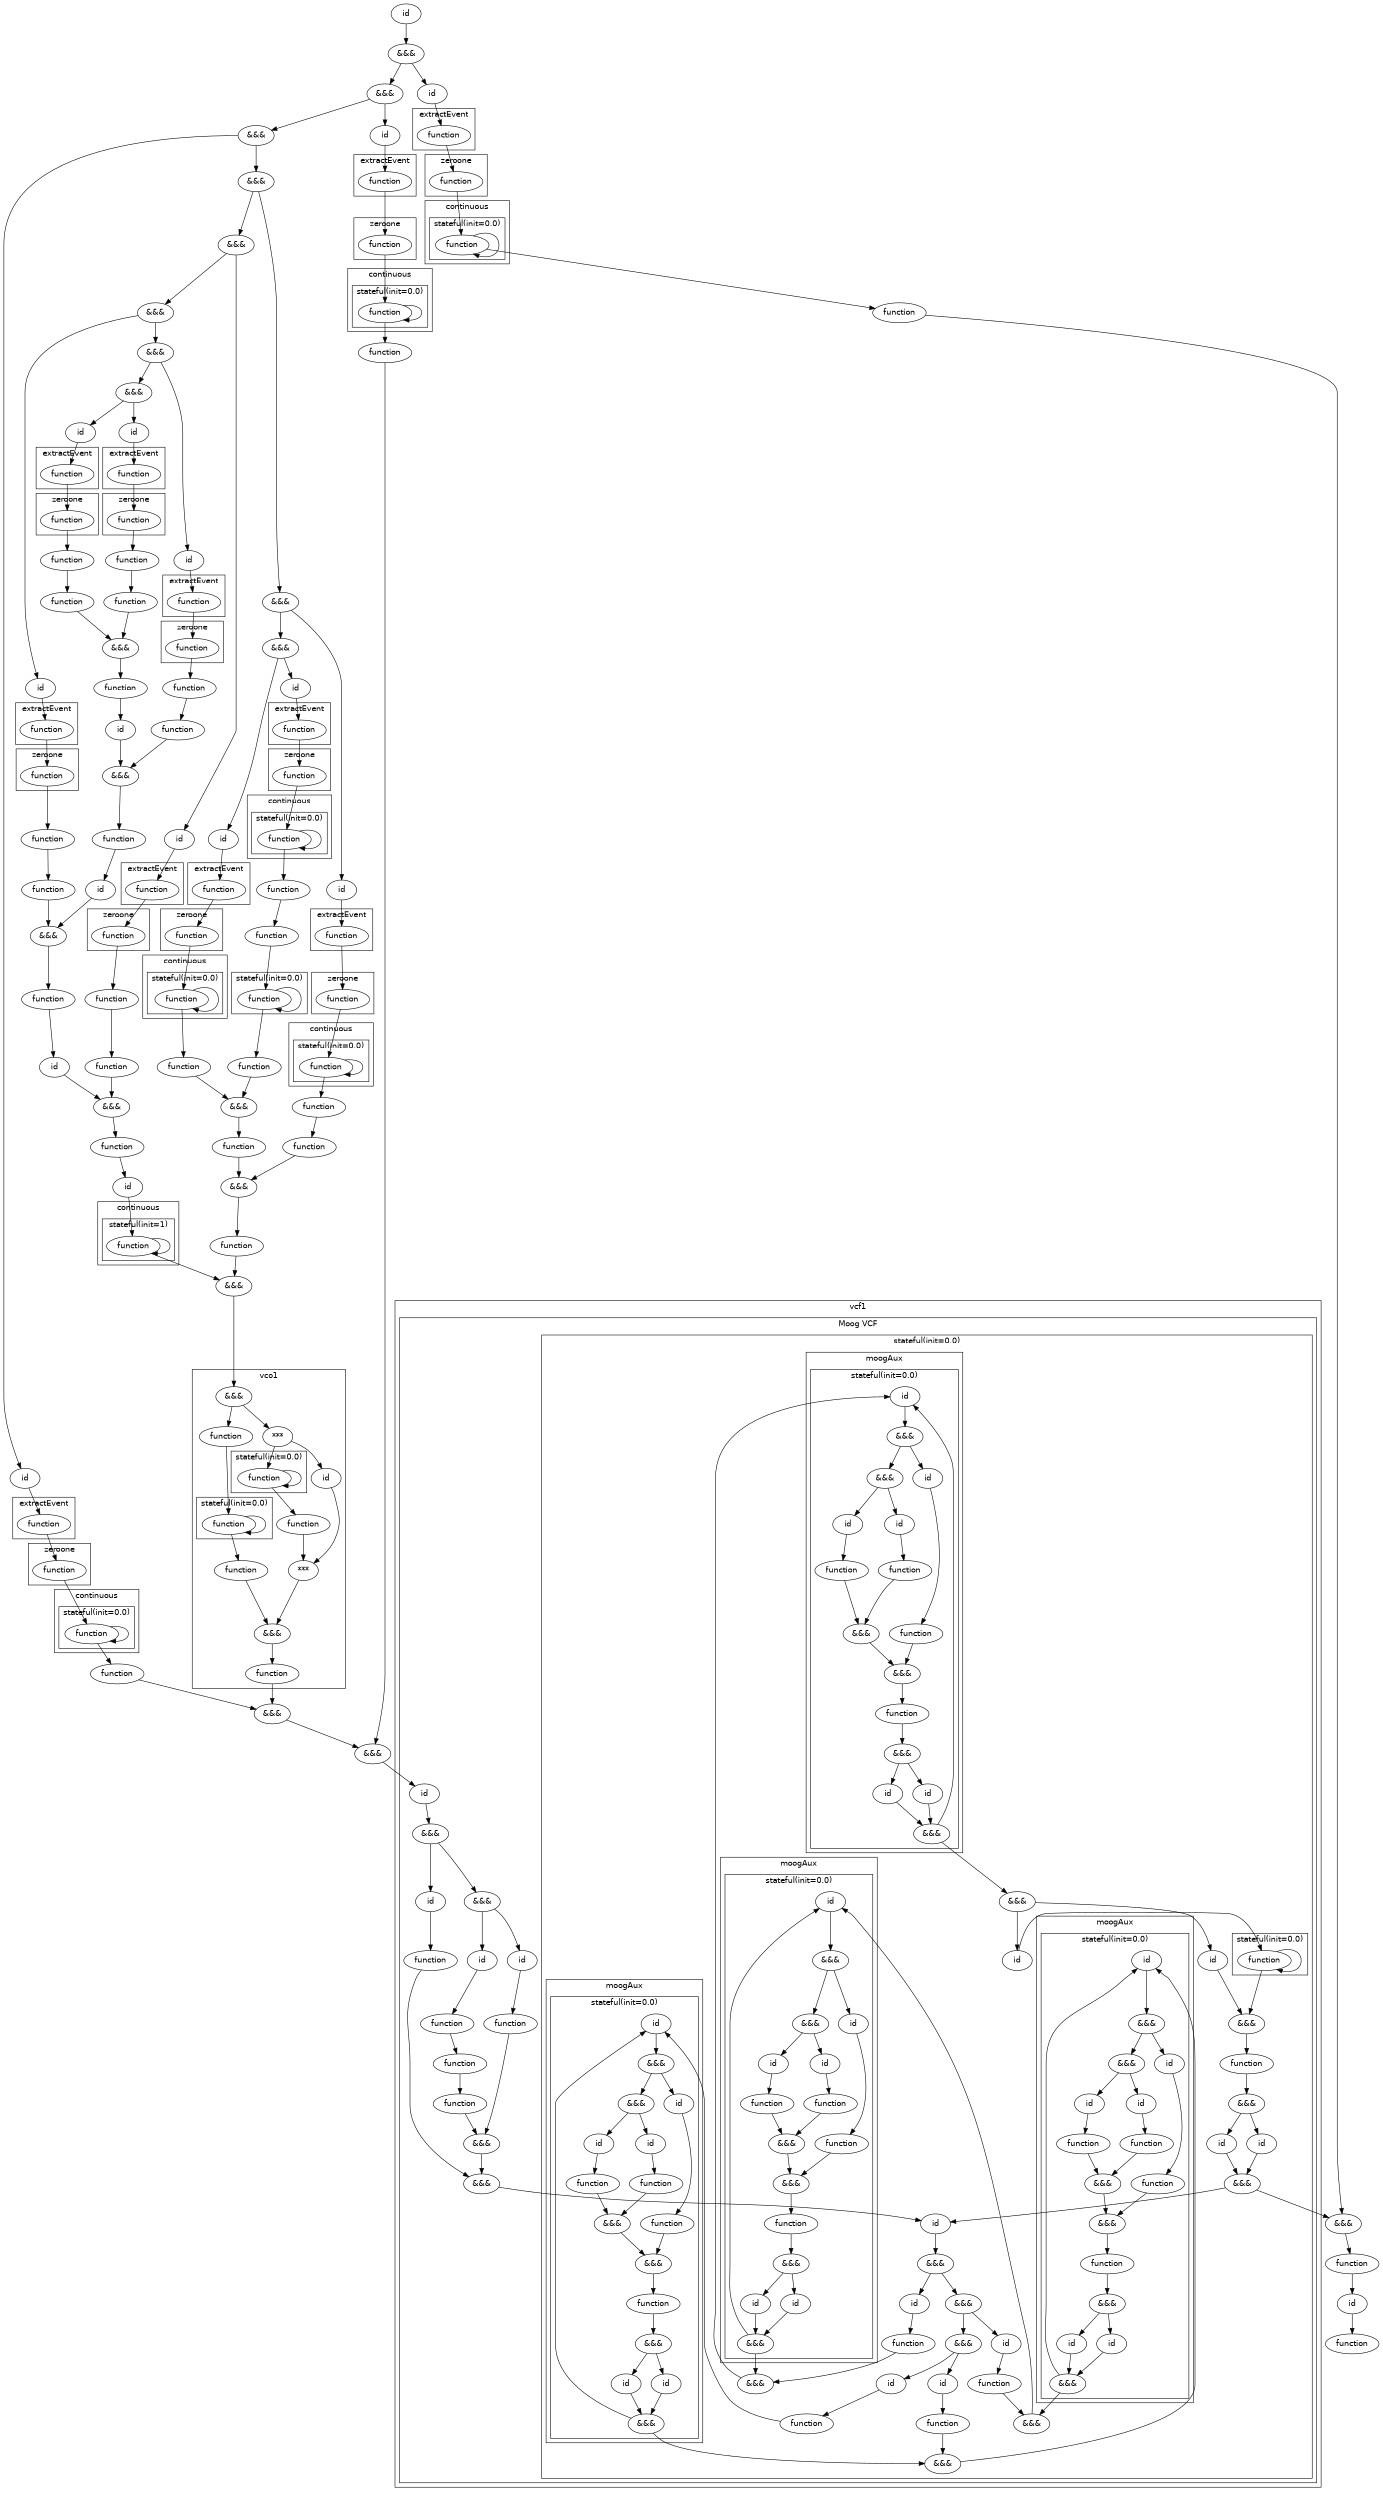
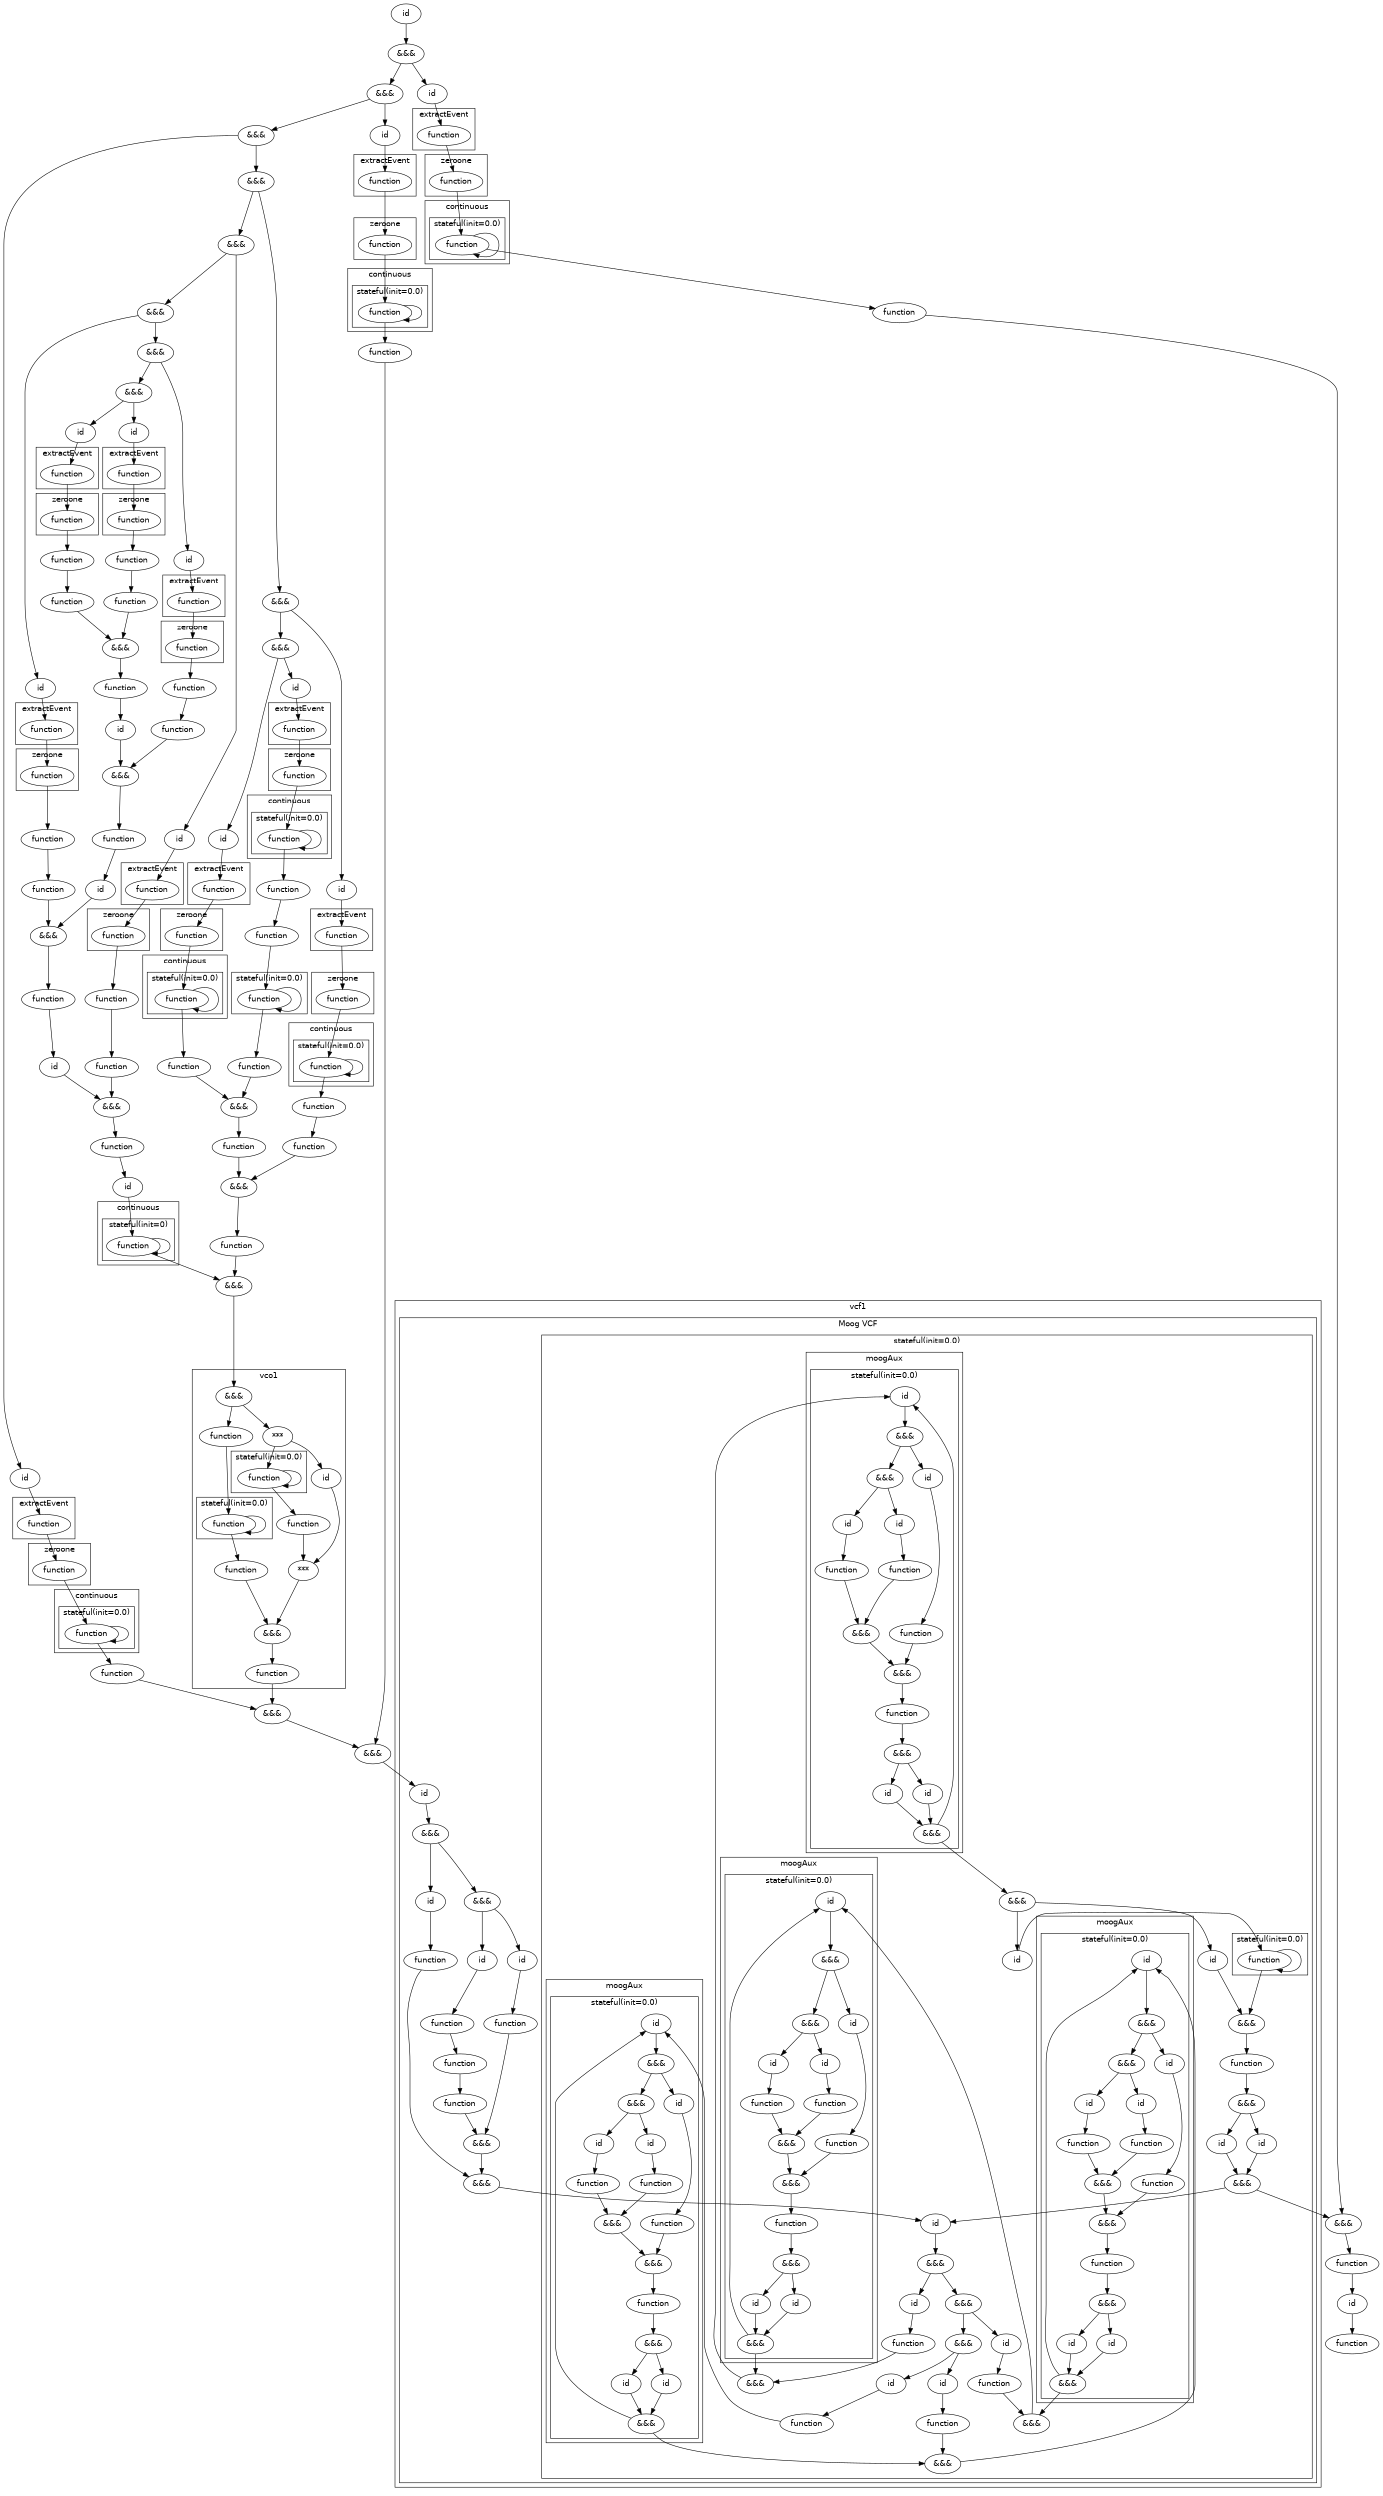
(138, 1225) -> (138, 1225)
